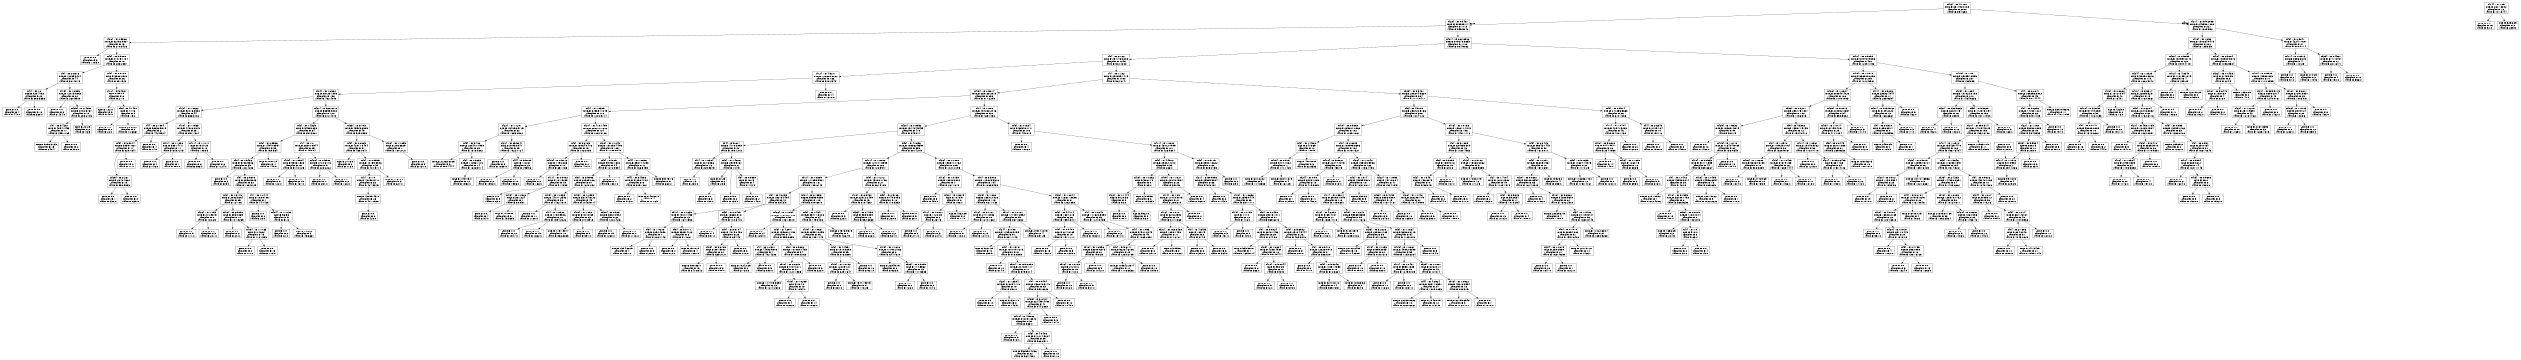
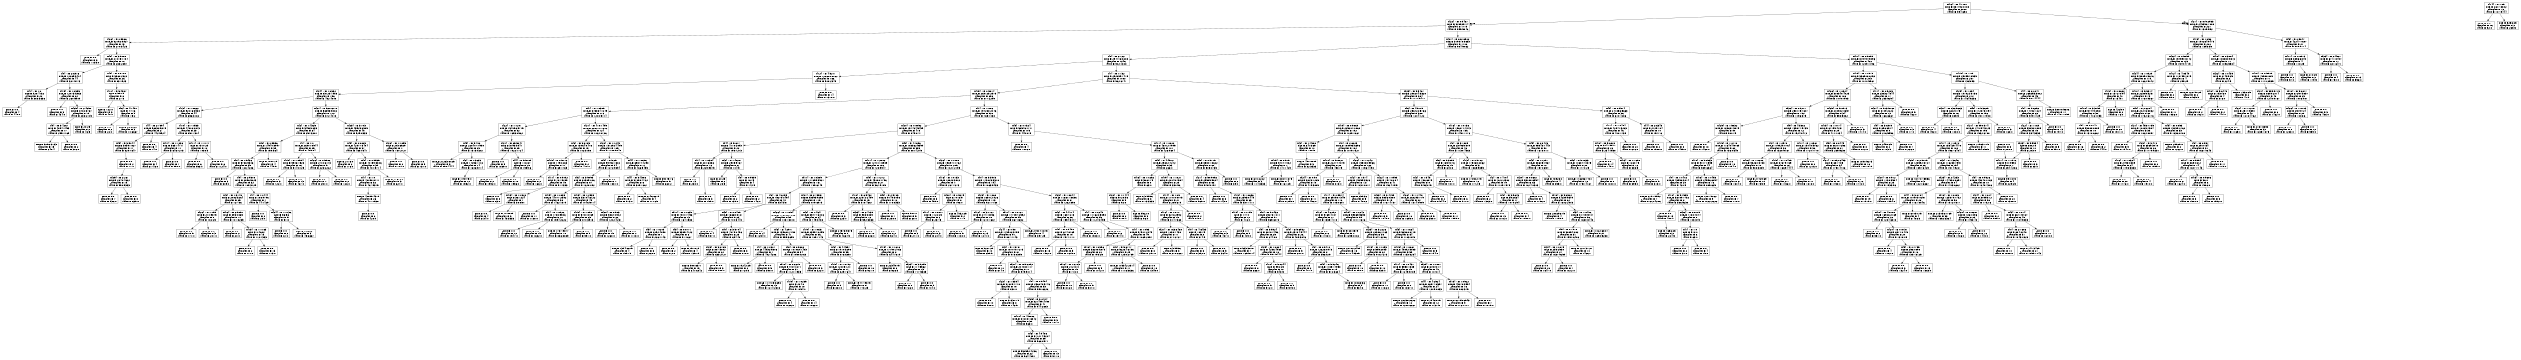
(34, 112) -> none
(1294, 155) -> none
(115, 163) -> (123, 171)
none -> (396, 164)
none -> (2217, 164)
(731, 181) -> (738, 190)
none -> (252, 189)
(712, 189) -> (705, 181)
(1144, 190) -> (1158, 190)
(649, 199) -> (649, 199)
(1380, 216) -> (1380, 216)
(1678, 225) -> (1666, 224)
(2018, 226) -> (2016, 224)
(1329, 286) -> none
(1064, 303) -> none
(1012, 338) -> none
